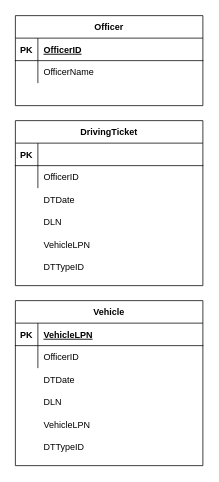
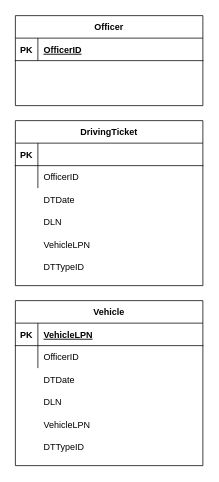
(120, 72) -> none
